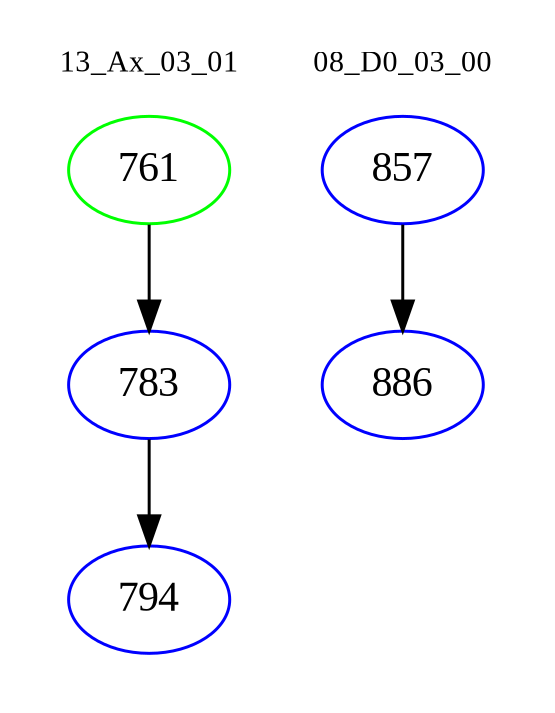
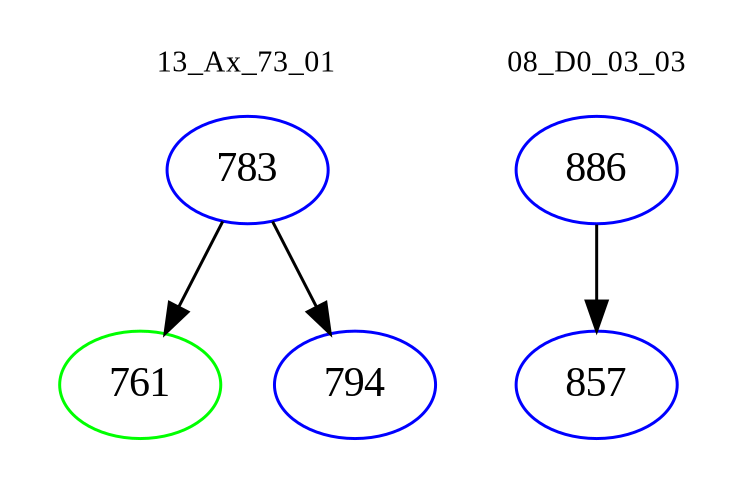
(151, 64) -> (248, 64)
(404, 64) -> (598, 64)
(149, 263) -> (201, 264)
(403, 263) -> (597, 263)
